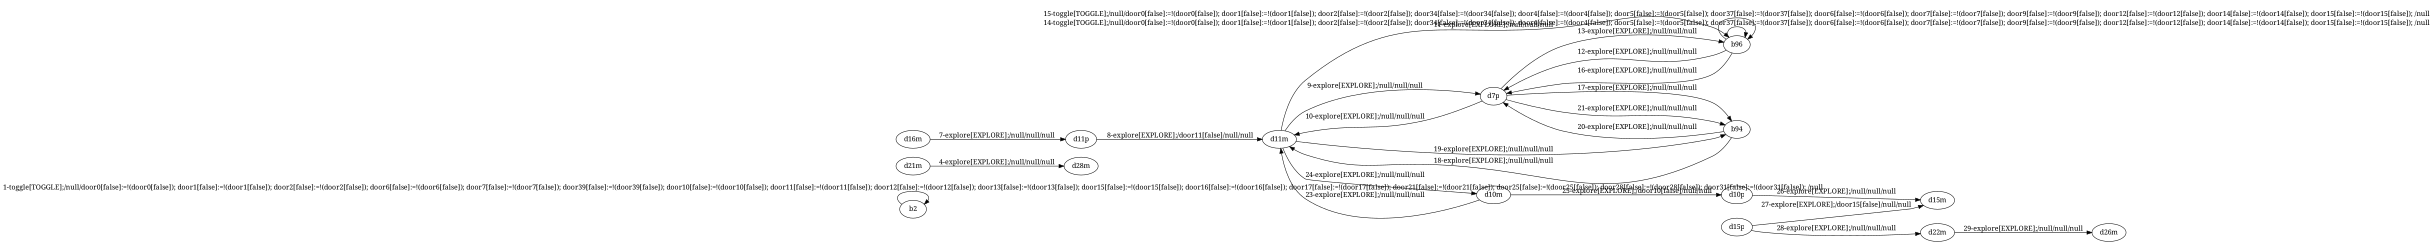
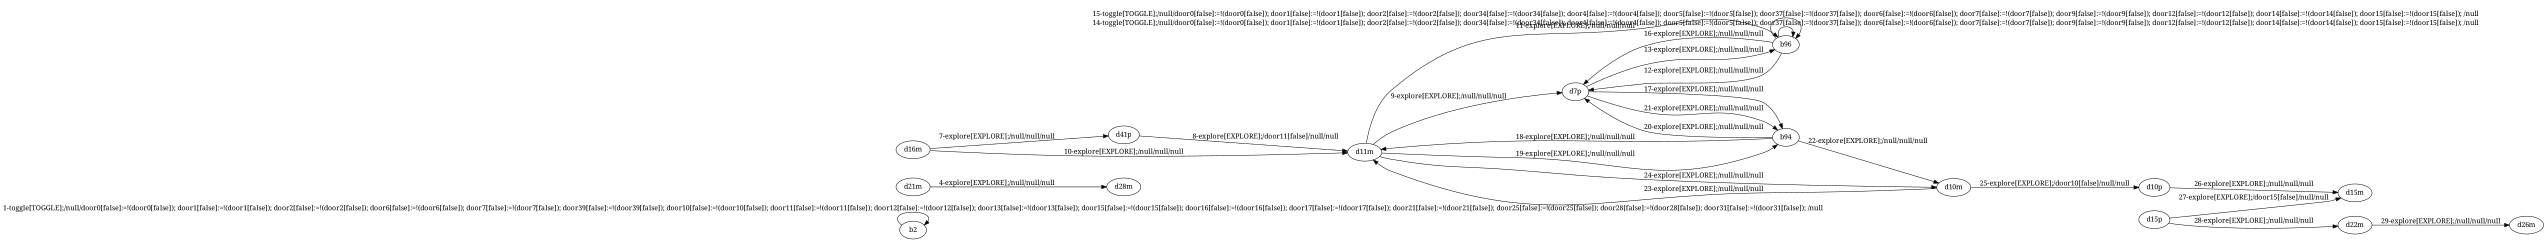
(1392, 126) -> (1136, 156)
(1081, 139) -> (1124, 135)
none -> (1866, 161)
